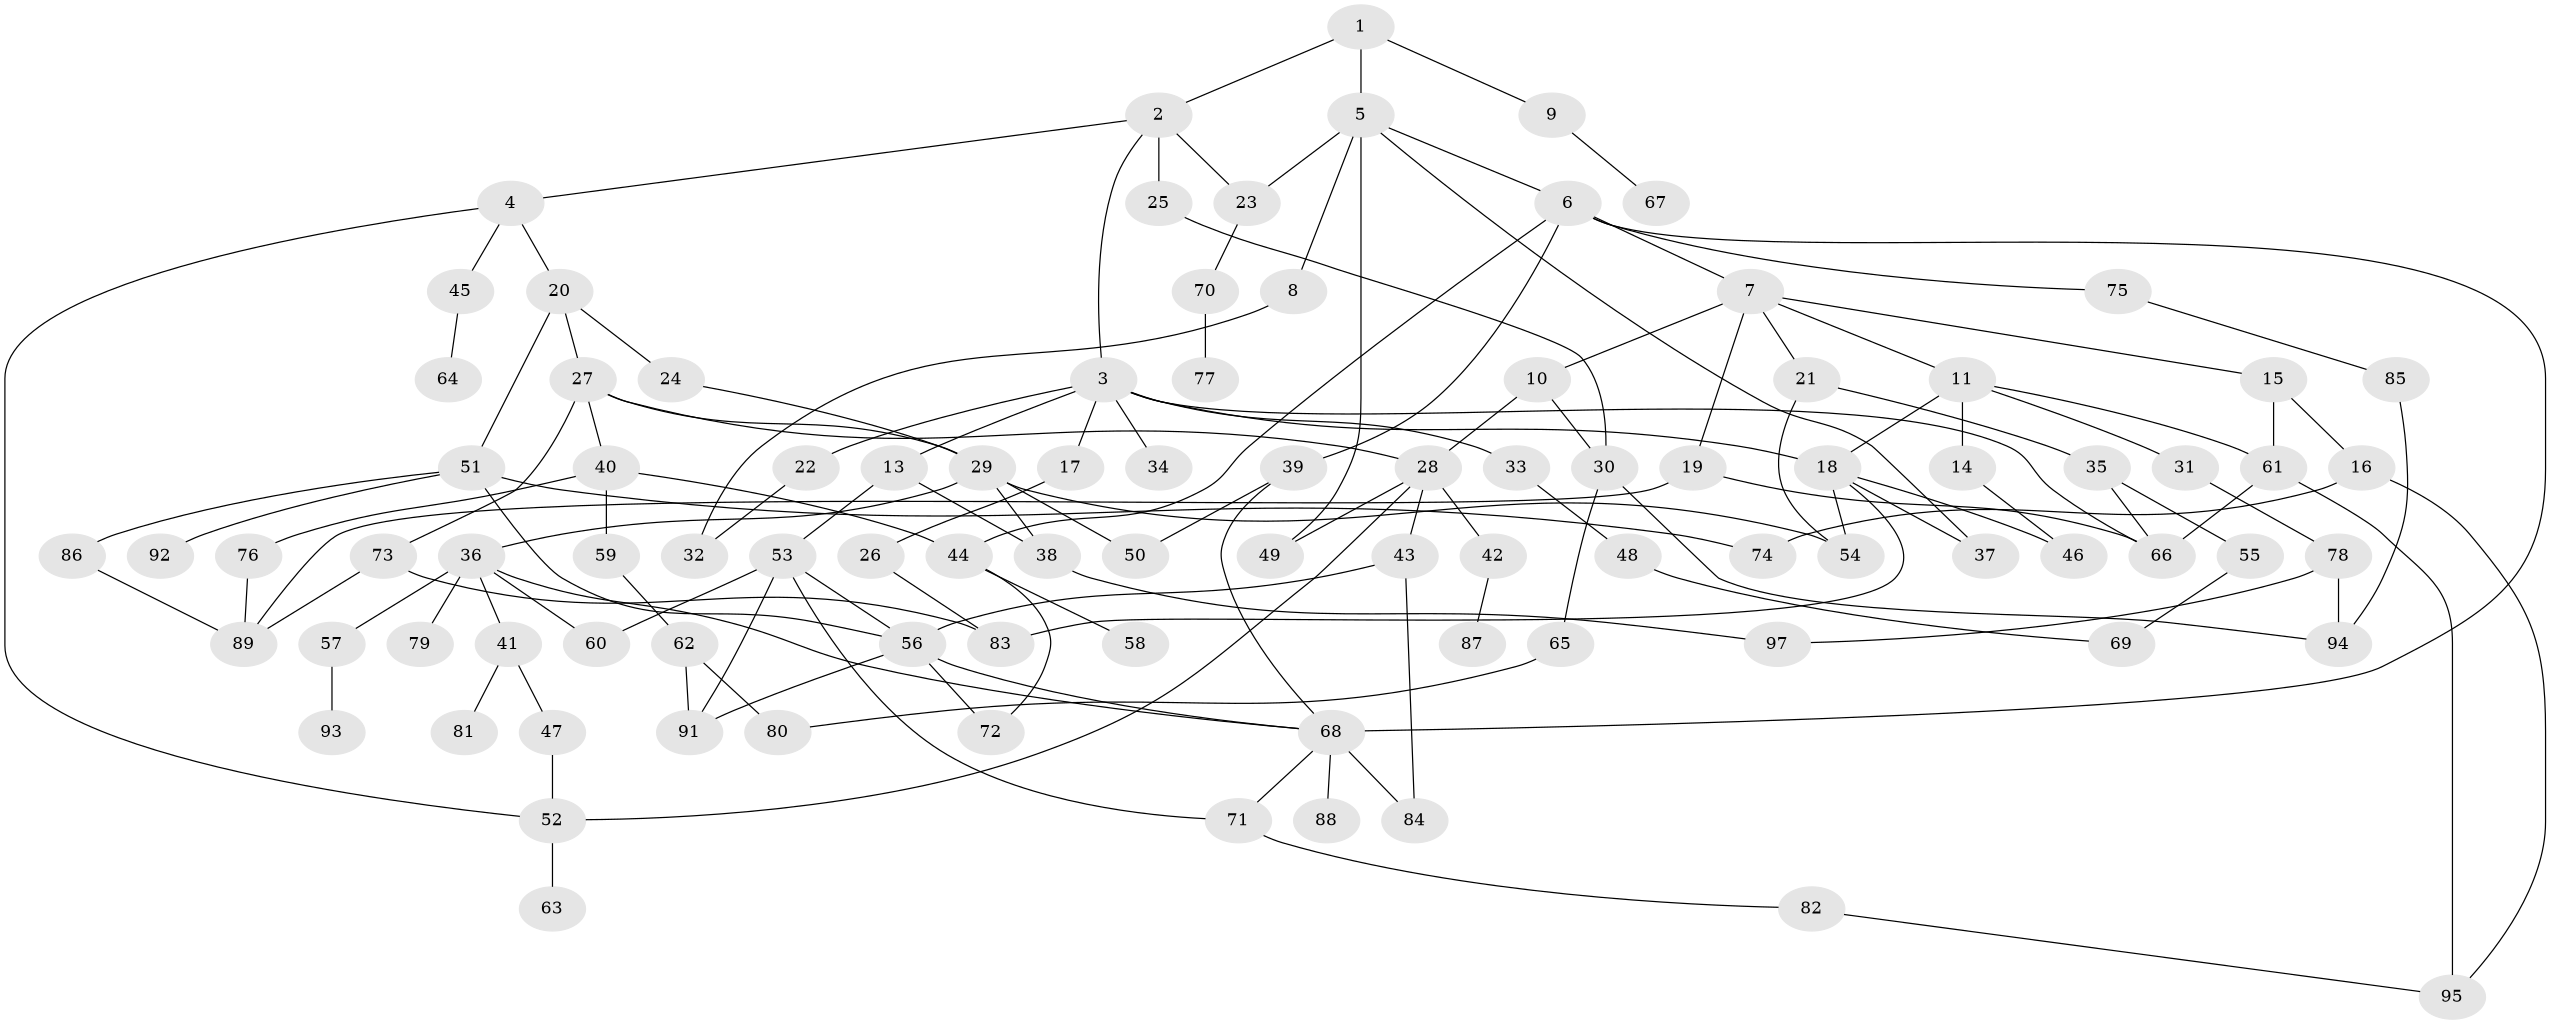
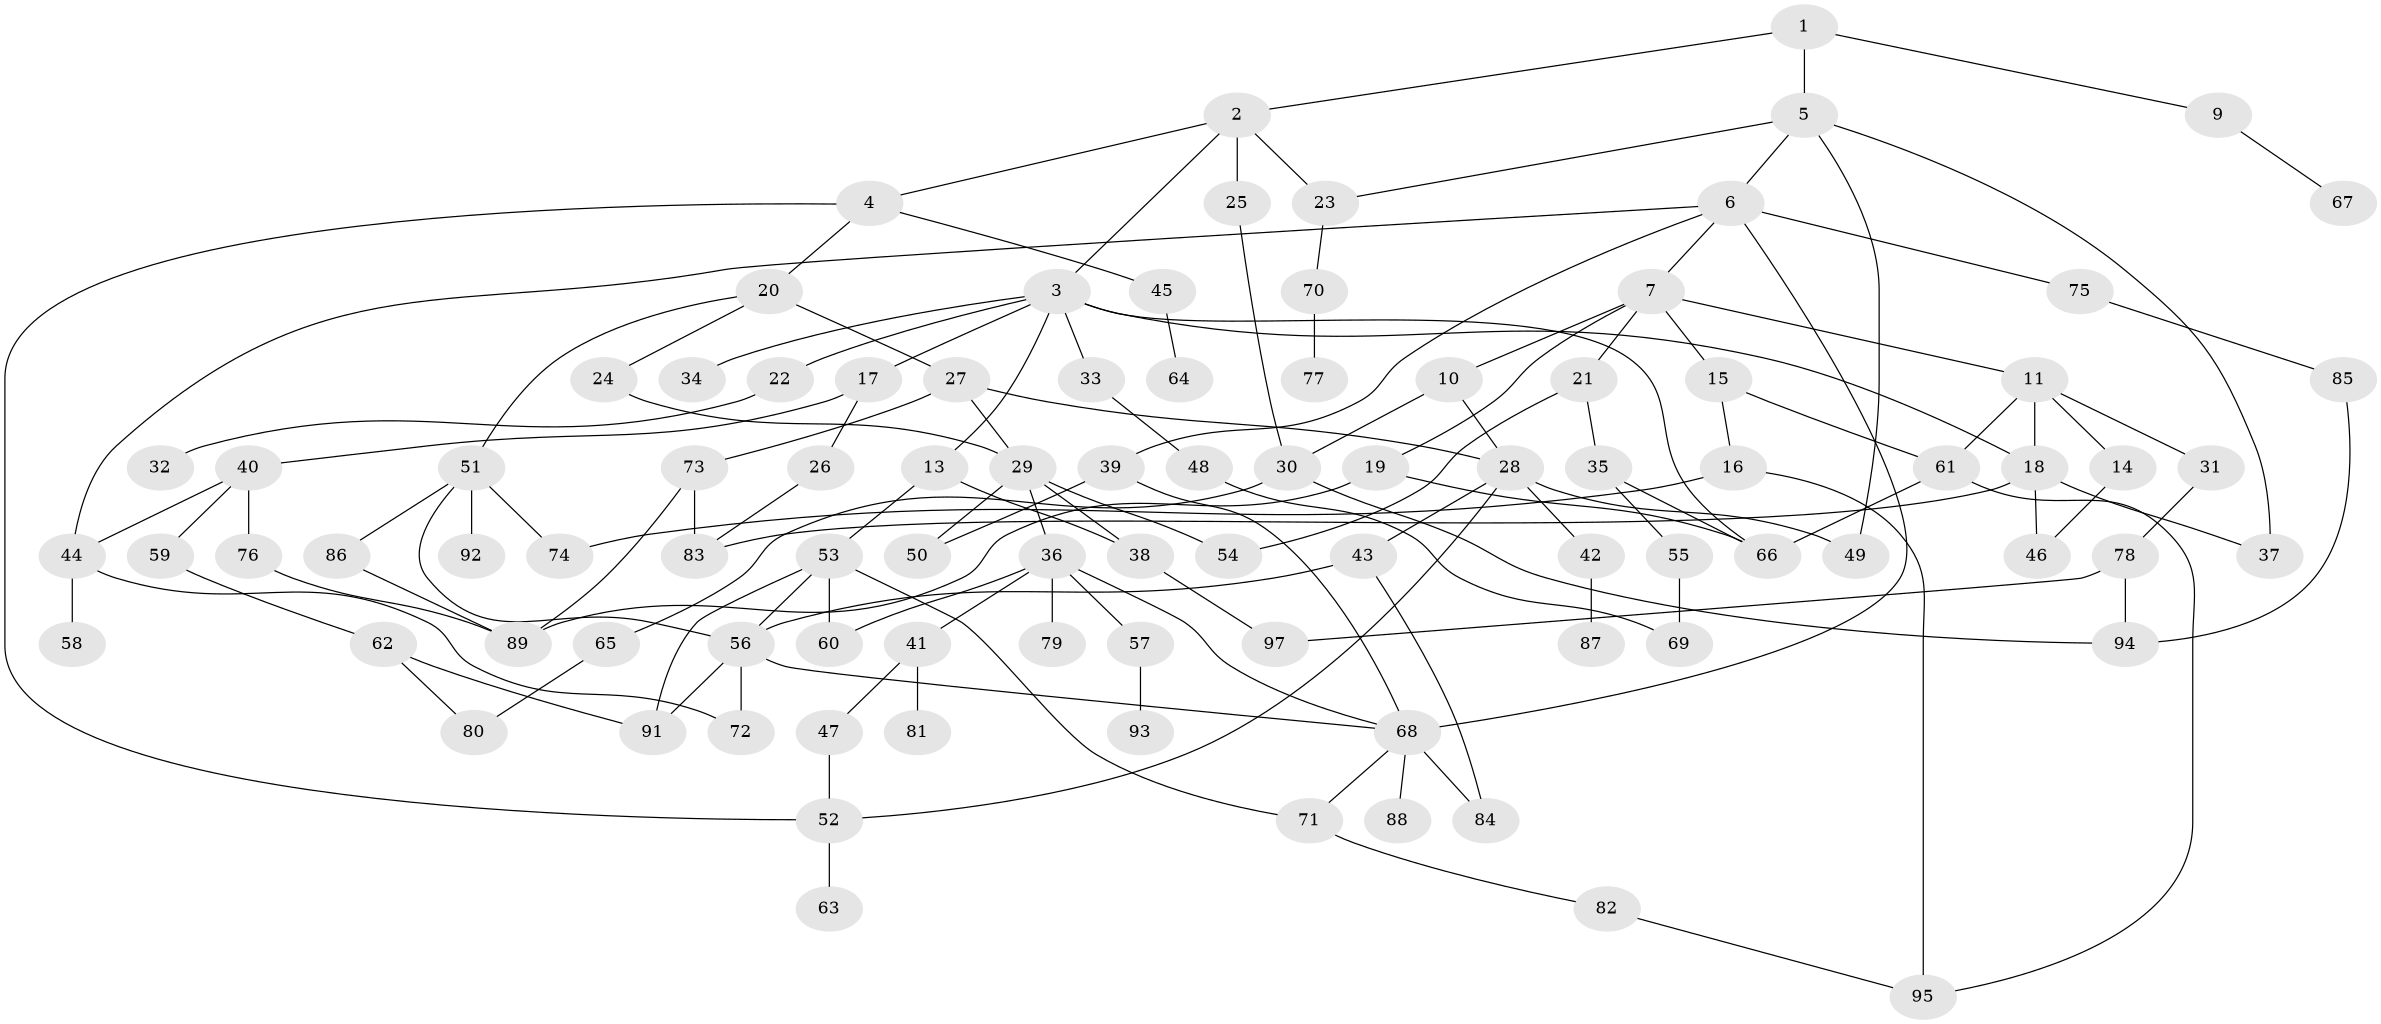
(1294, 292) -> none
(595, 424) -> (564, 437)
(1839, 512) -> none
